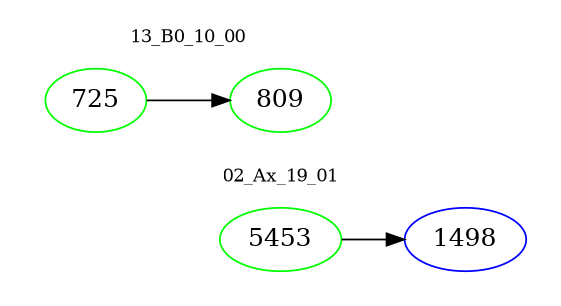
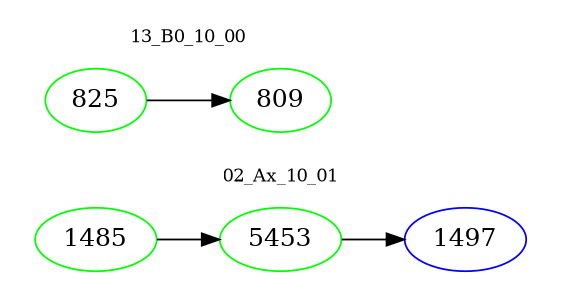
(96, 100) -> (96, 100)
(281, 177) -> (281, 177)
none -> (96, 240)
(465, 240) -> (465, 240)
